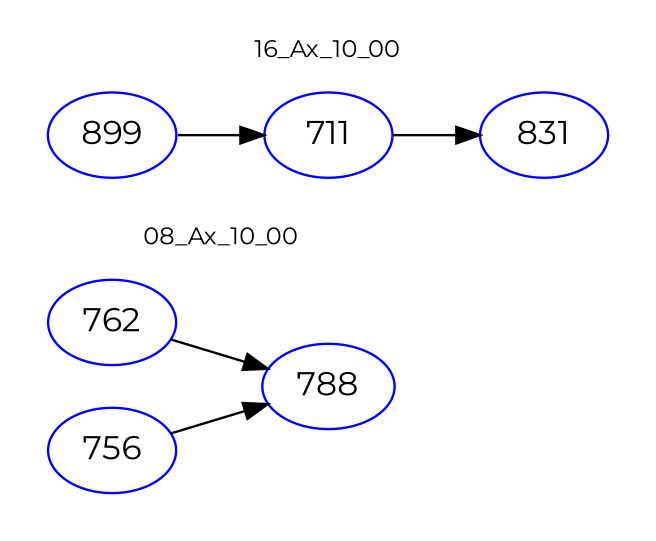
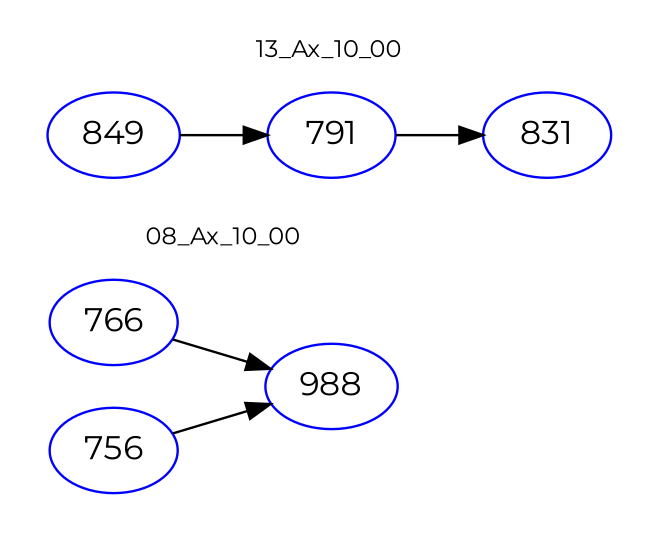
(328, 51) -> (329, 51)
(112, 135) -> (114, 135)
(328, 135) -> (332, 135)
(112, 322) -> (114, 322)
(328, 386) -> (332, 386)
